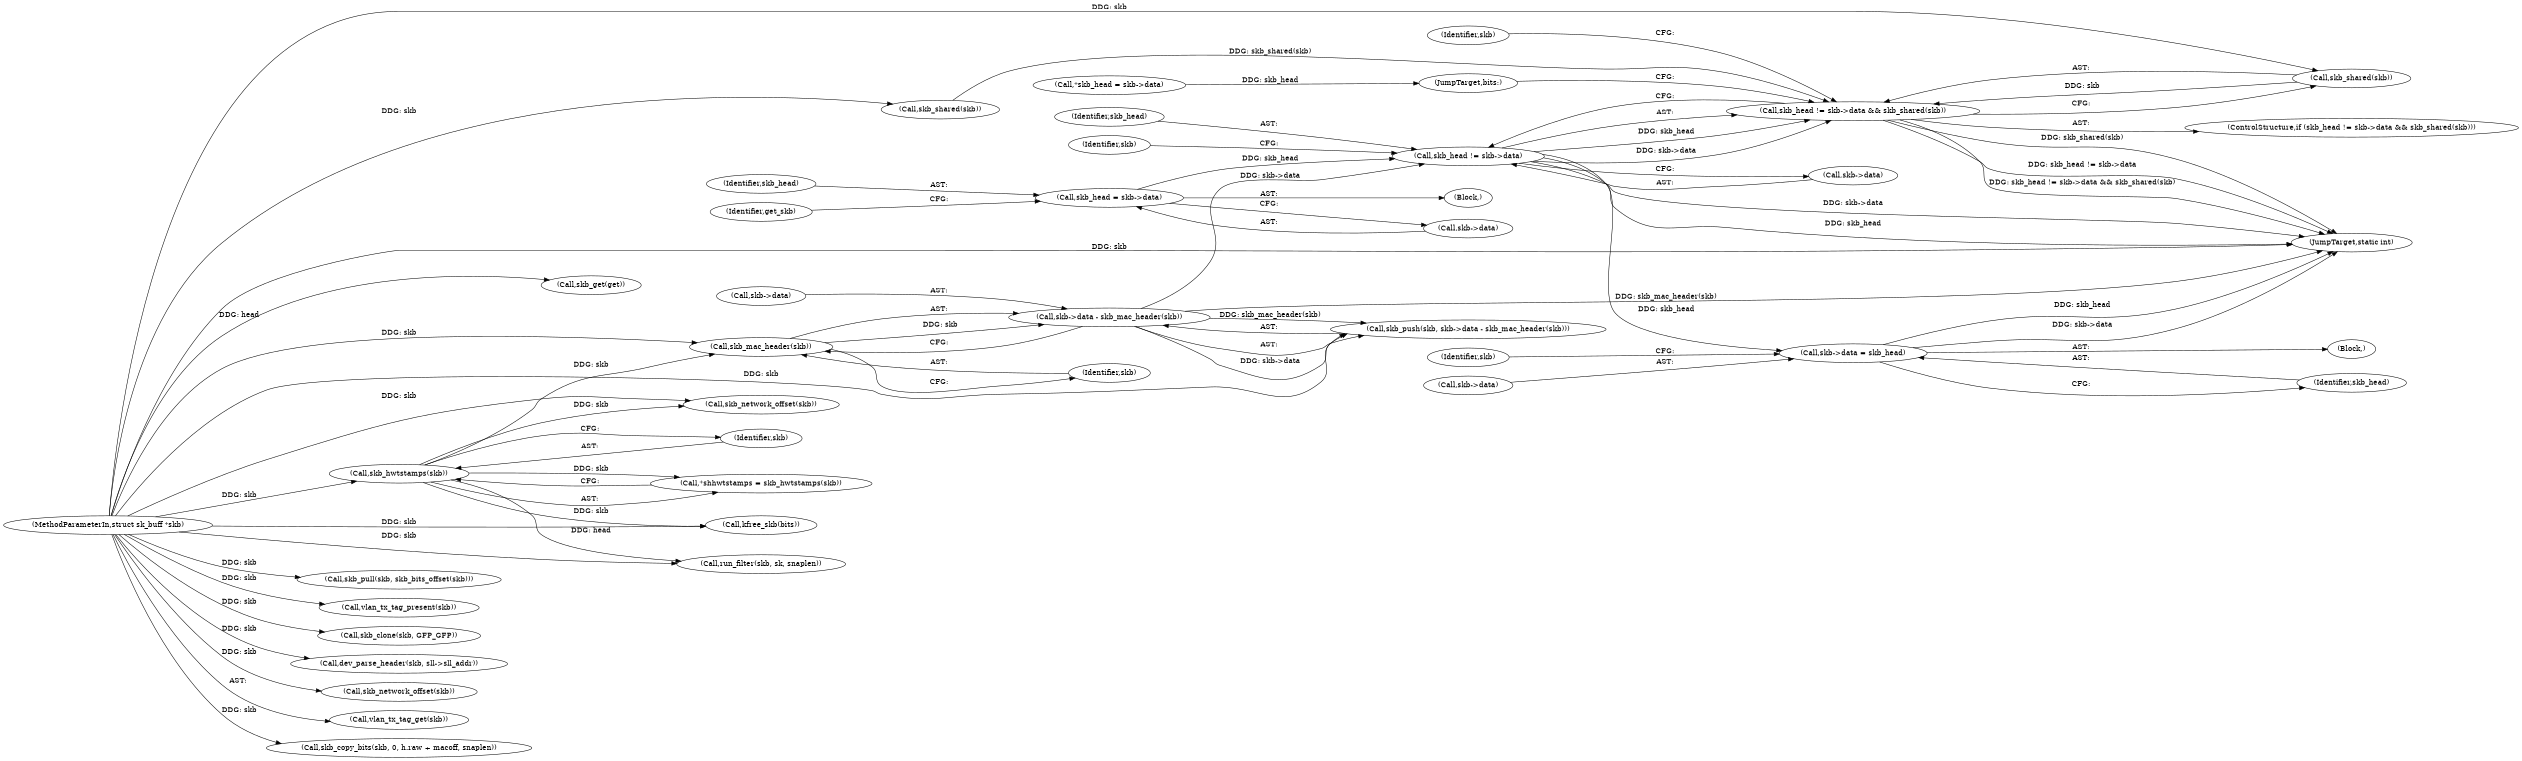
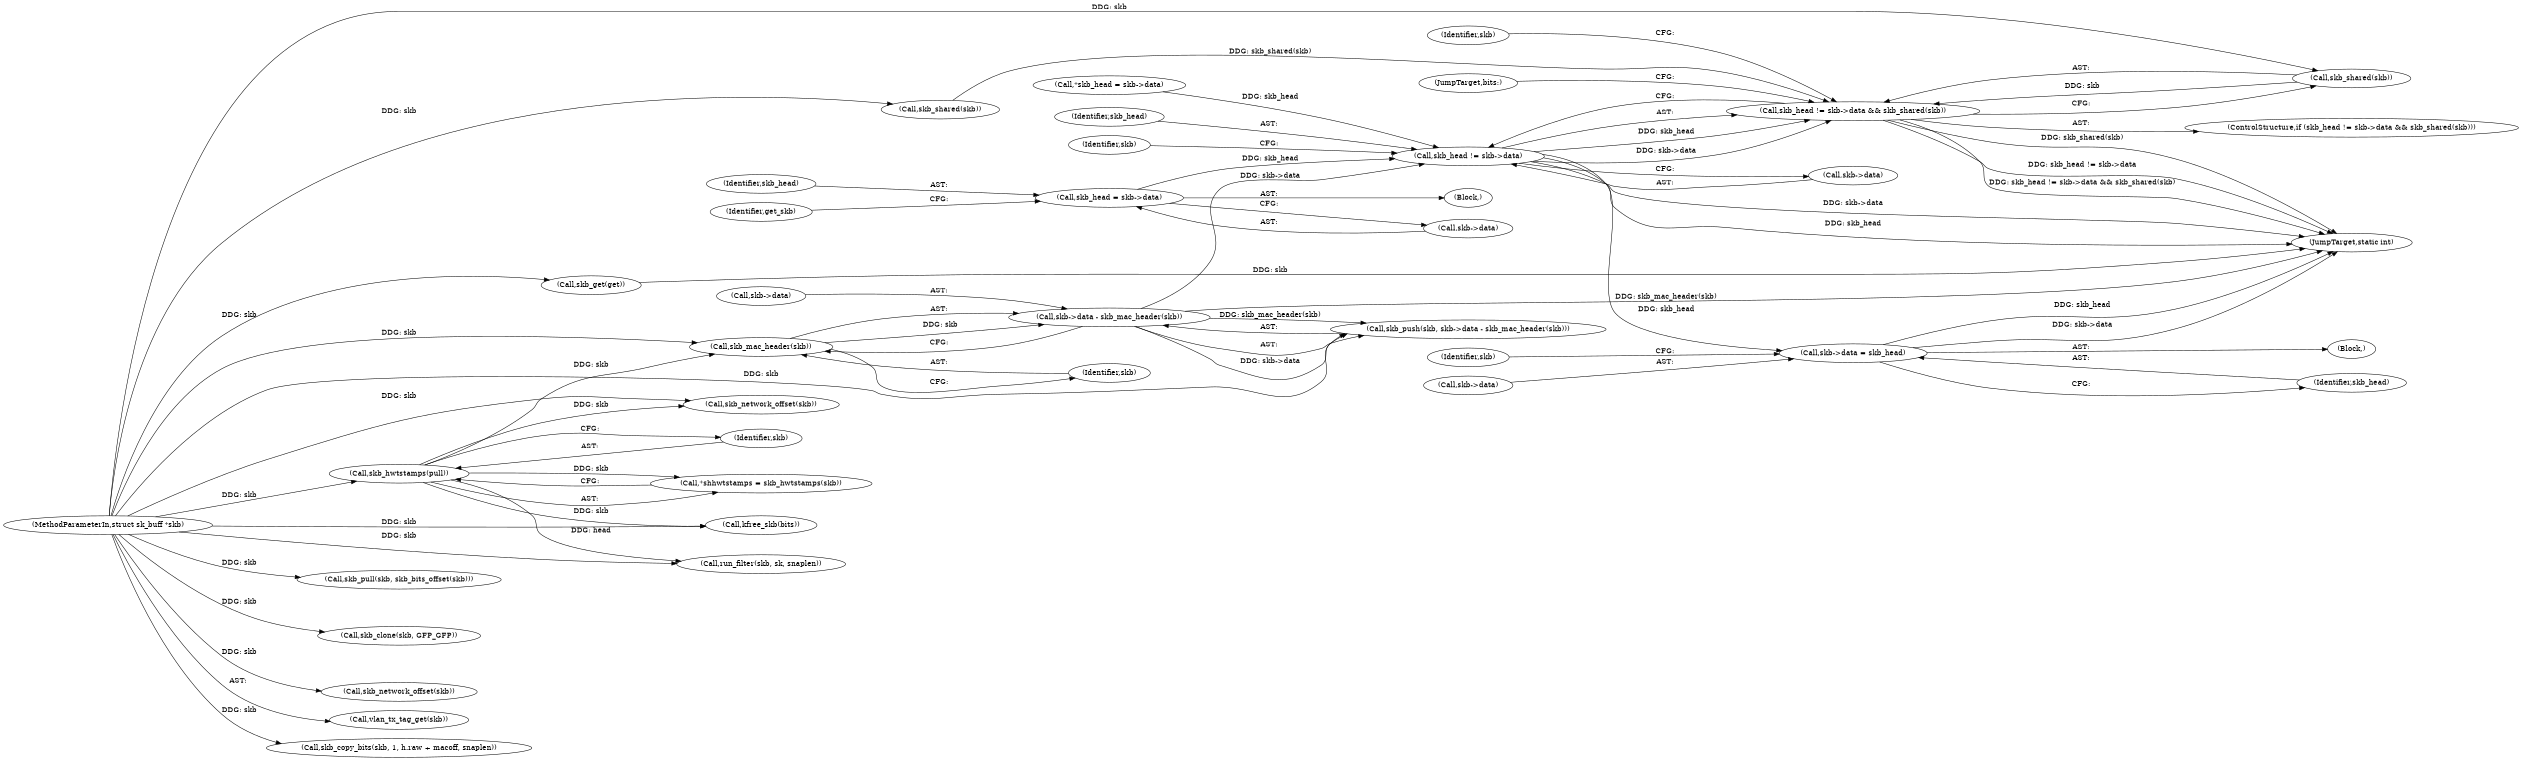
(1300, 84) -> (1299, 114)
(1130, 251) -> (1470, 274)
(239, 315) -> (239, 315)
(399, 474) -> (399, 474)
(399, 608) -> none
(399, 664) -> none
(399, 748) -> (399, 748)
